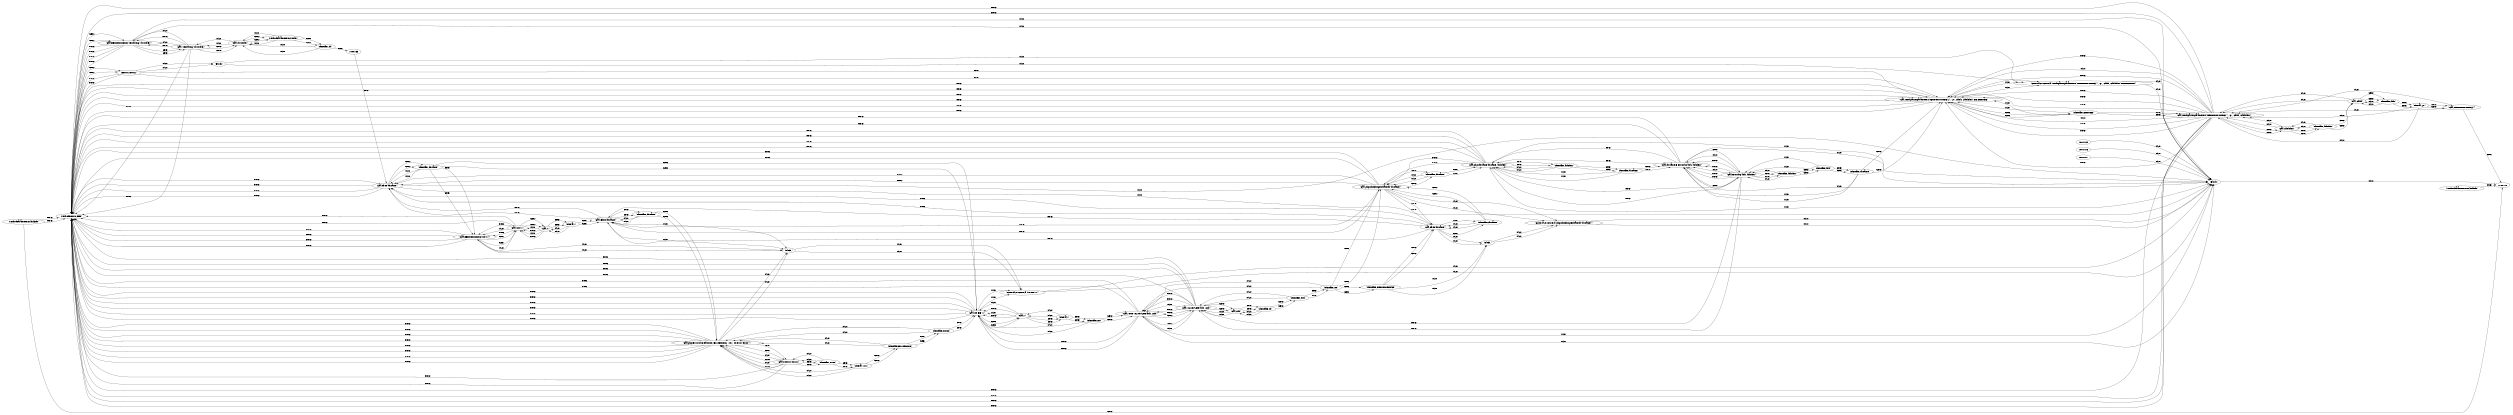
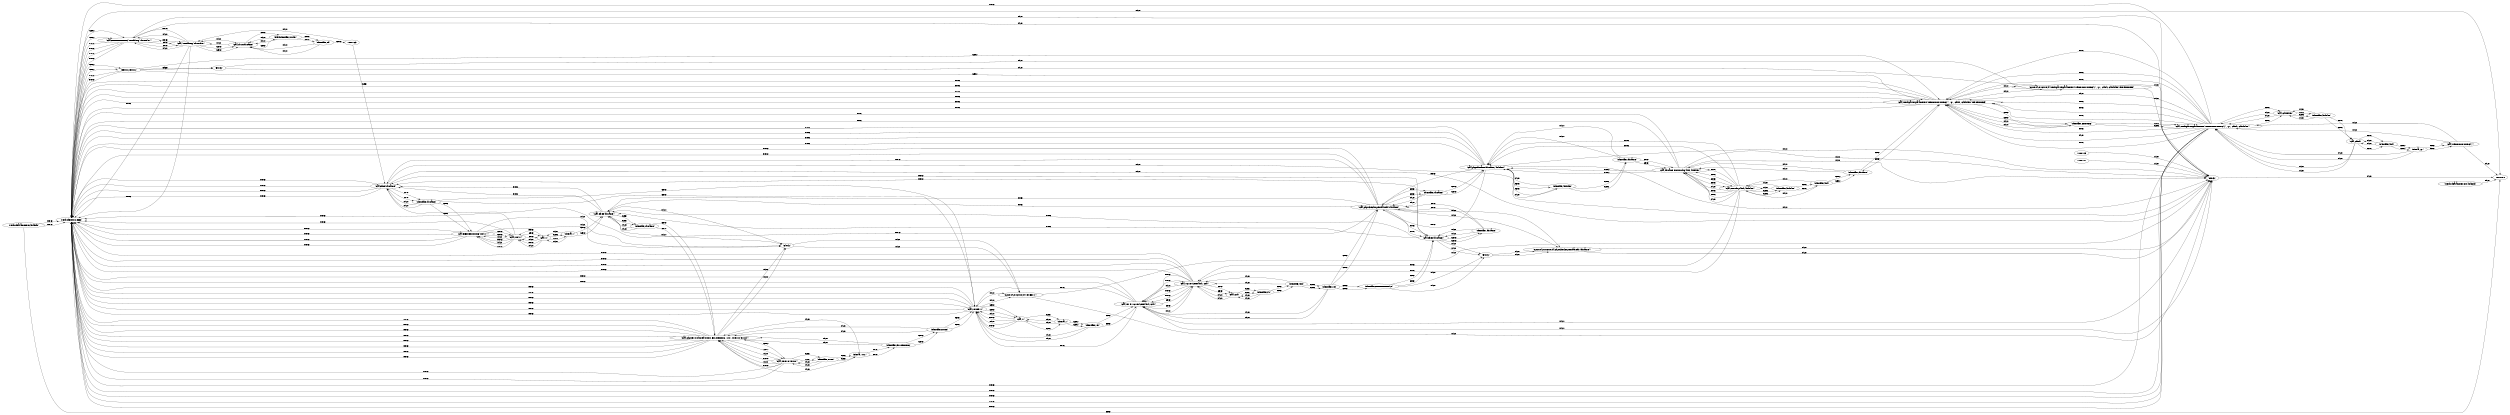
none -> (1263, 12)
none -> (273, 30)
(283, 38) -> (285, 37)
(240, 43) -> (243, 45)
(2083, 150) -> none
(2490, 155) -> (2488, 164)
(2490, 185) -> (2488, 180)
